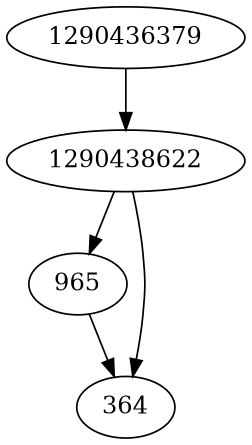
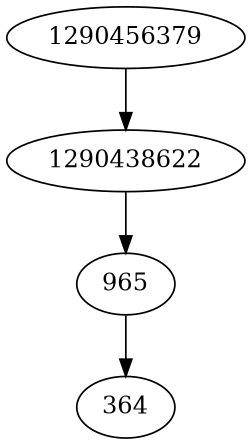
(126, 38) -> (126, 38)
(145, 275) -> none
